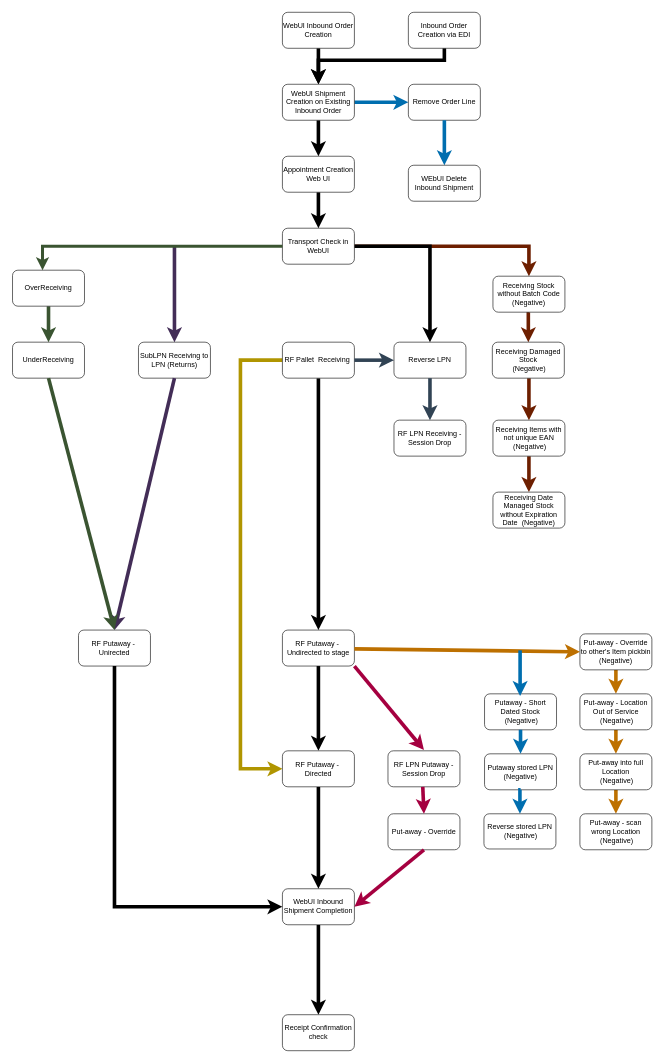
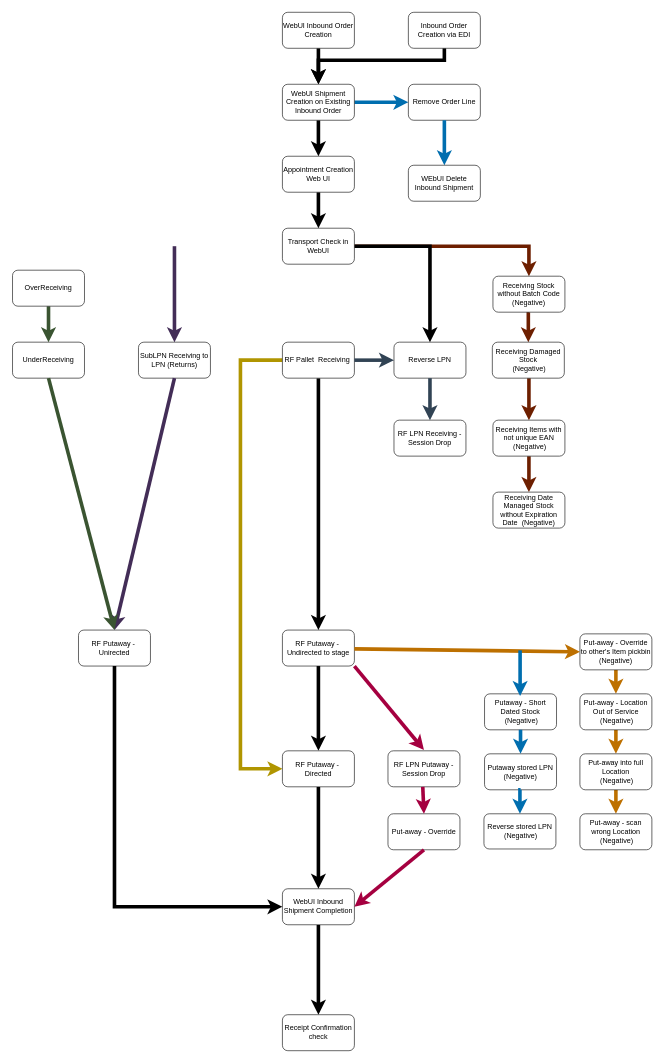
(155, 246) -> none
